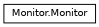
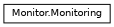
(50, 14) -> (57, 14)
